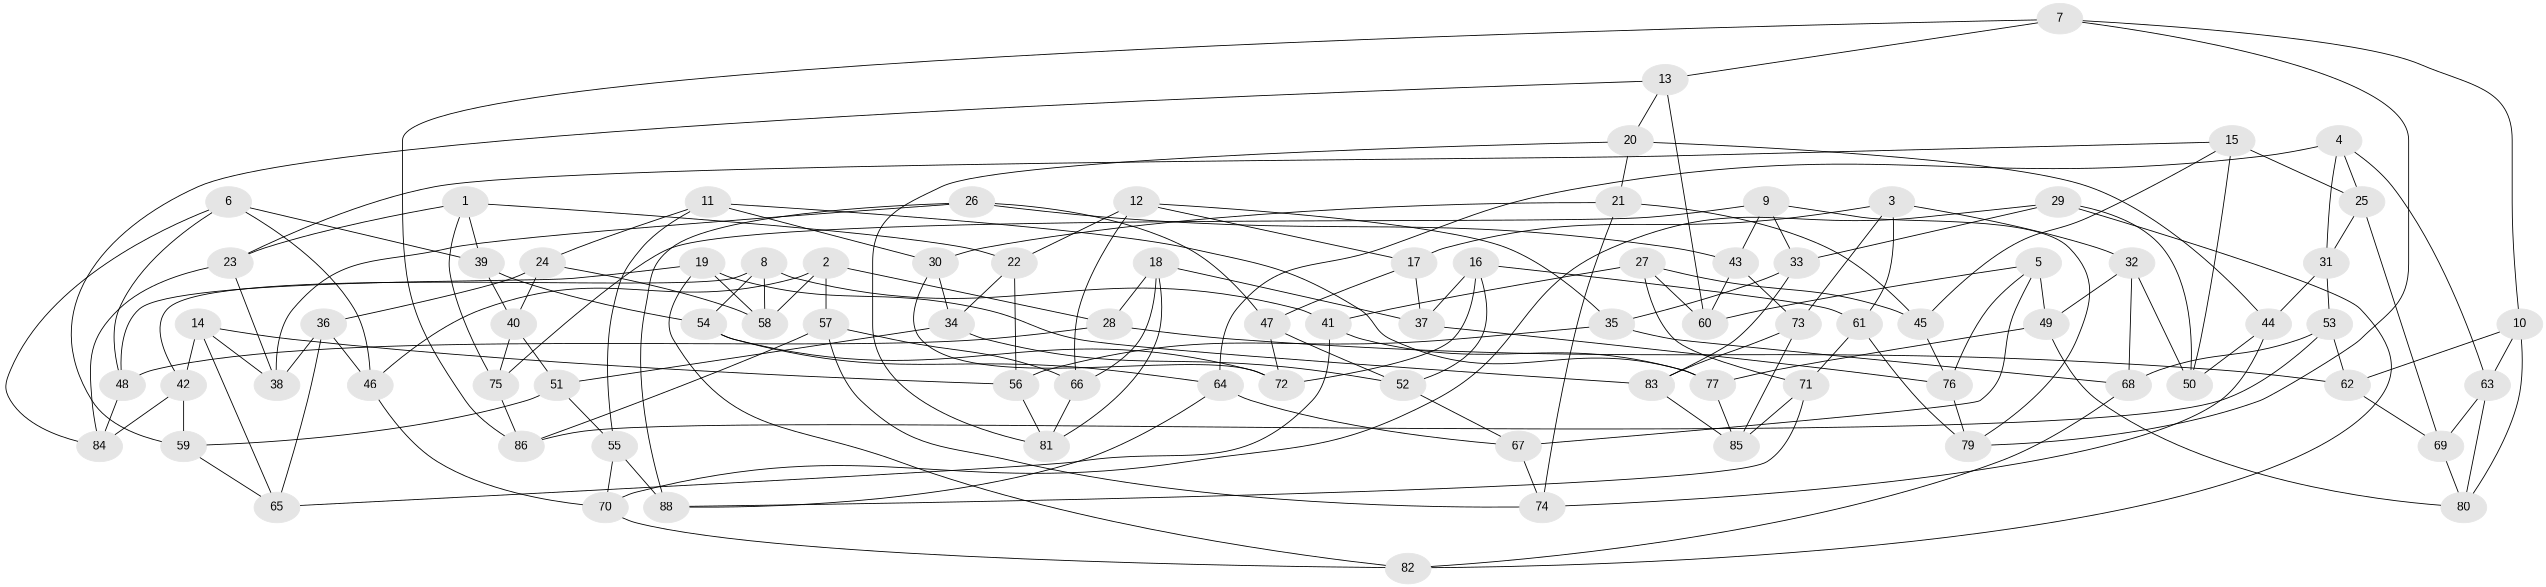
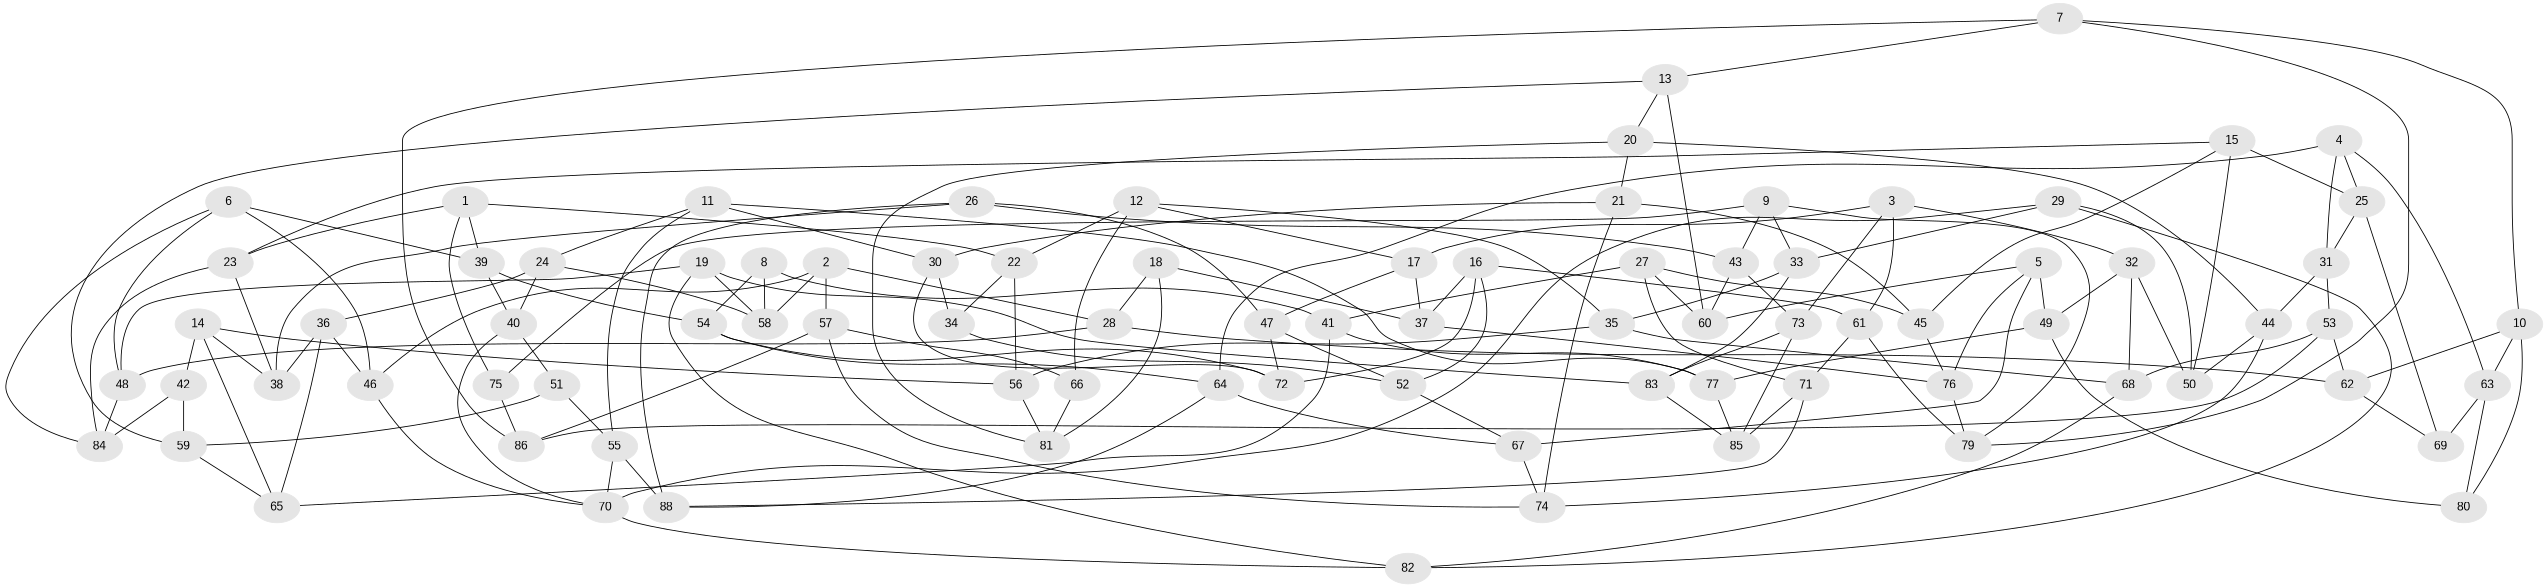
(585, 283) -> none
(1141, 337) -> none
(505, 352) -> (474, 444)
(737, 357) -> none
(2452, 477) -> none
